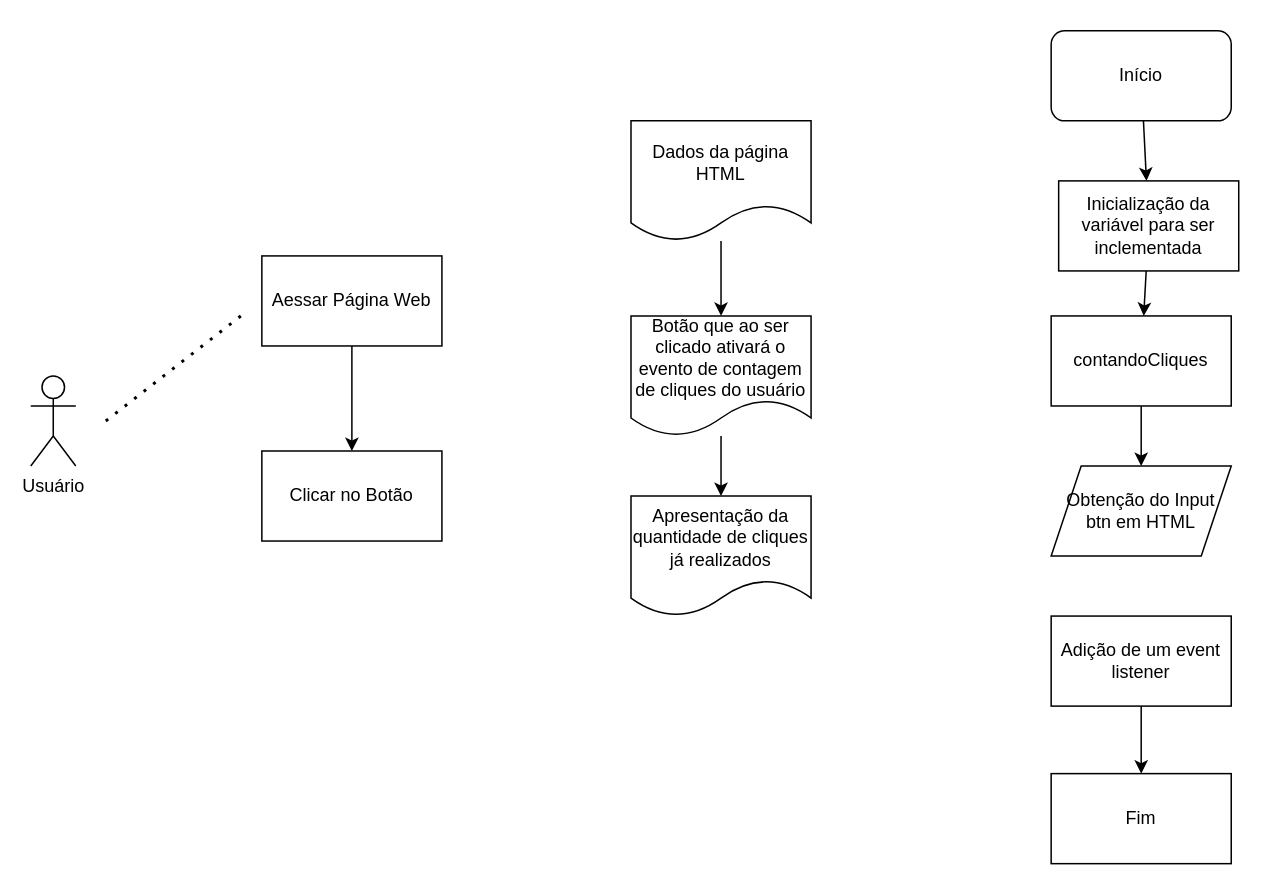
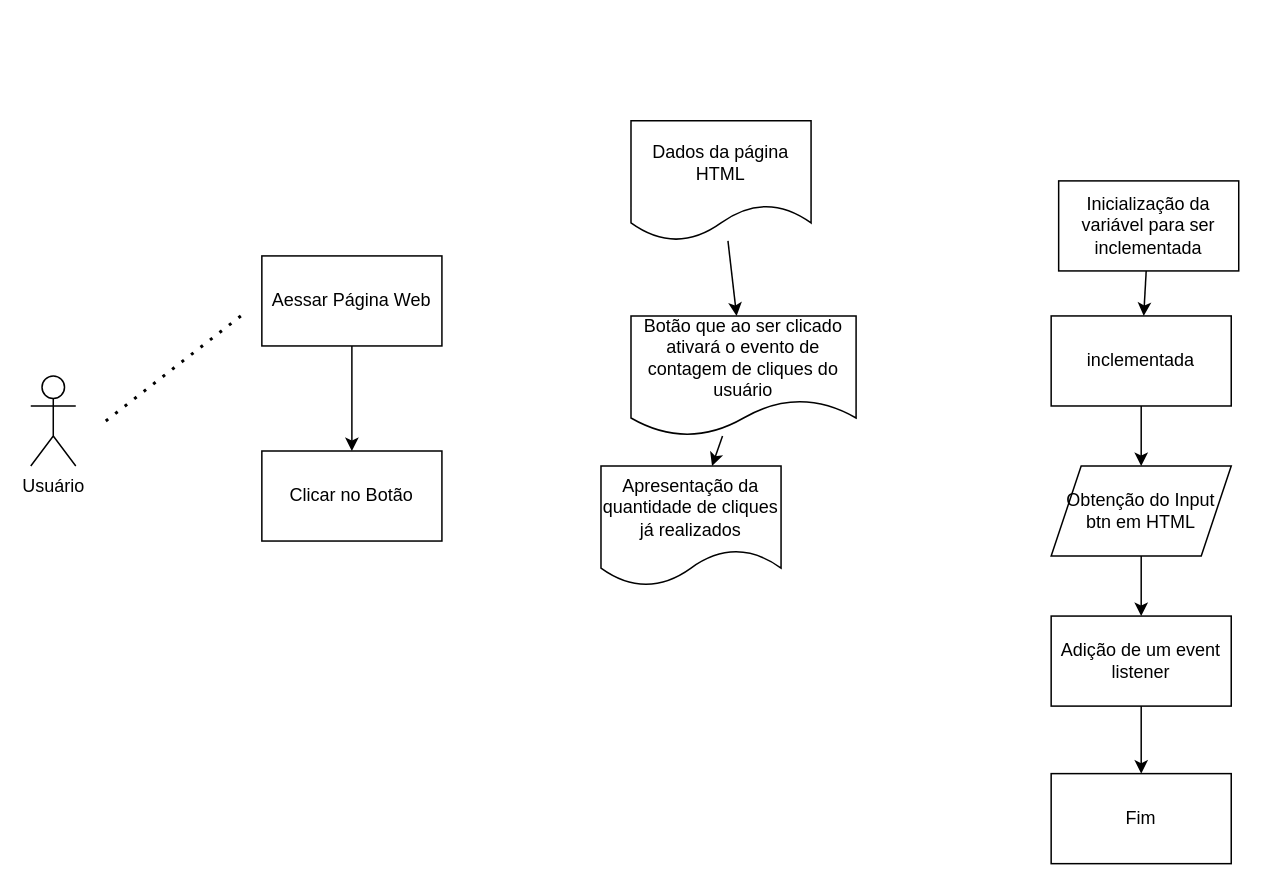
(1141, 76) -> none
(1144, 146) -> none
(1141, 361) -> (1141, 361)
(721, 376) -> (743, 376)
(721, 556) -> (691, 526)
none -> (1141, 581)
